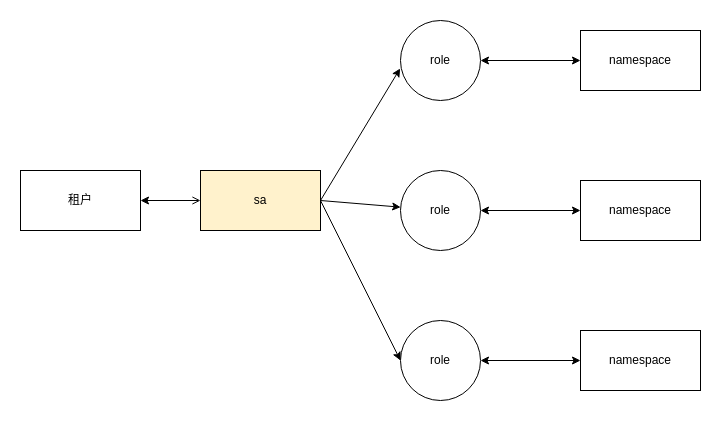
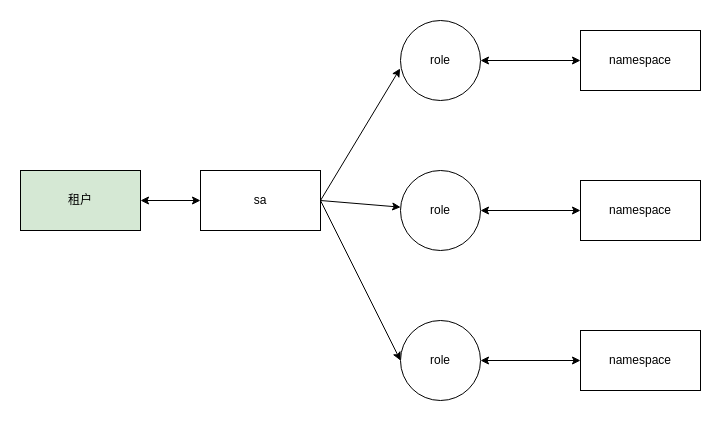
(81, 201) -> (81, 201)
(194, 201) -> (192, 201)
(261, 201) -> (261, 201)
